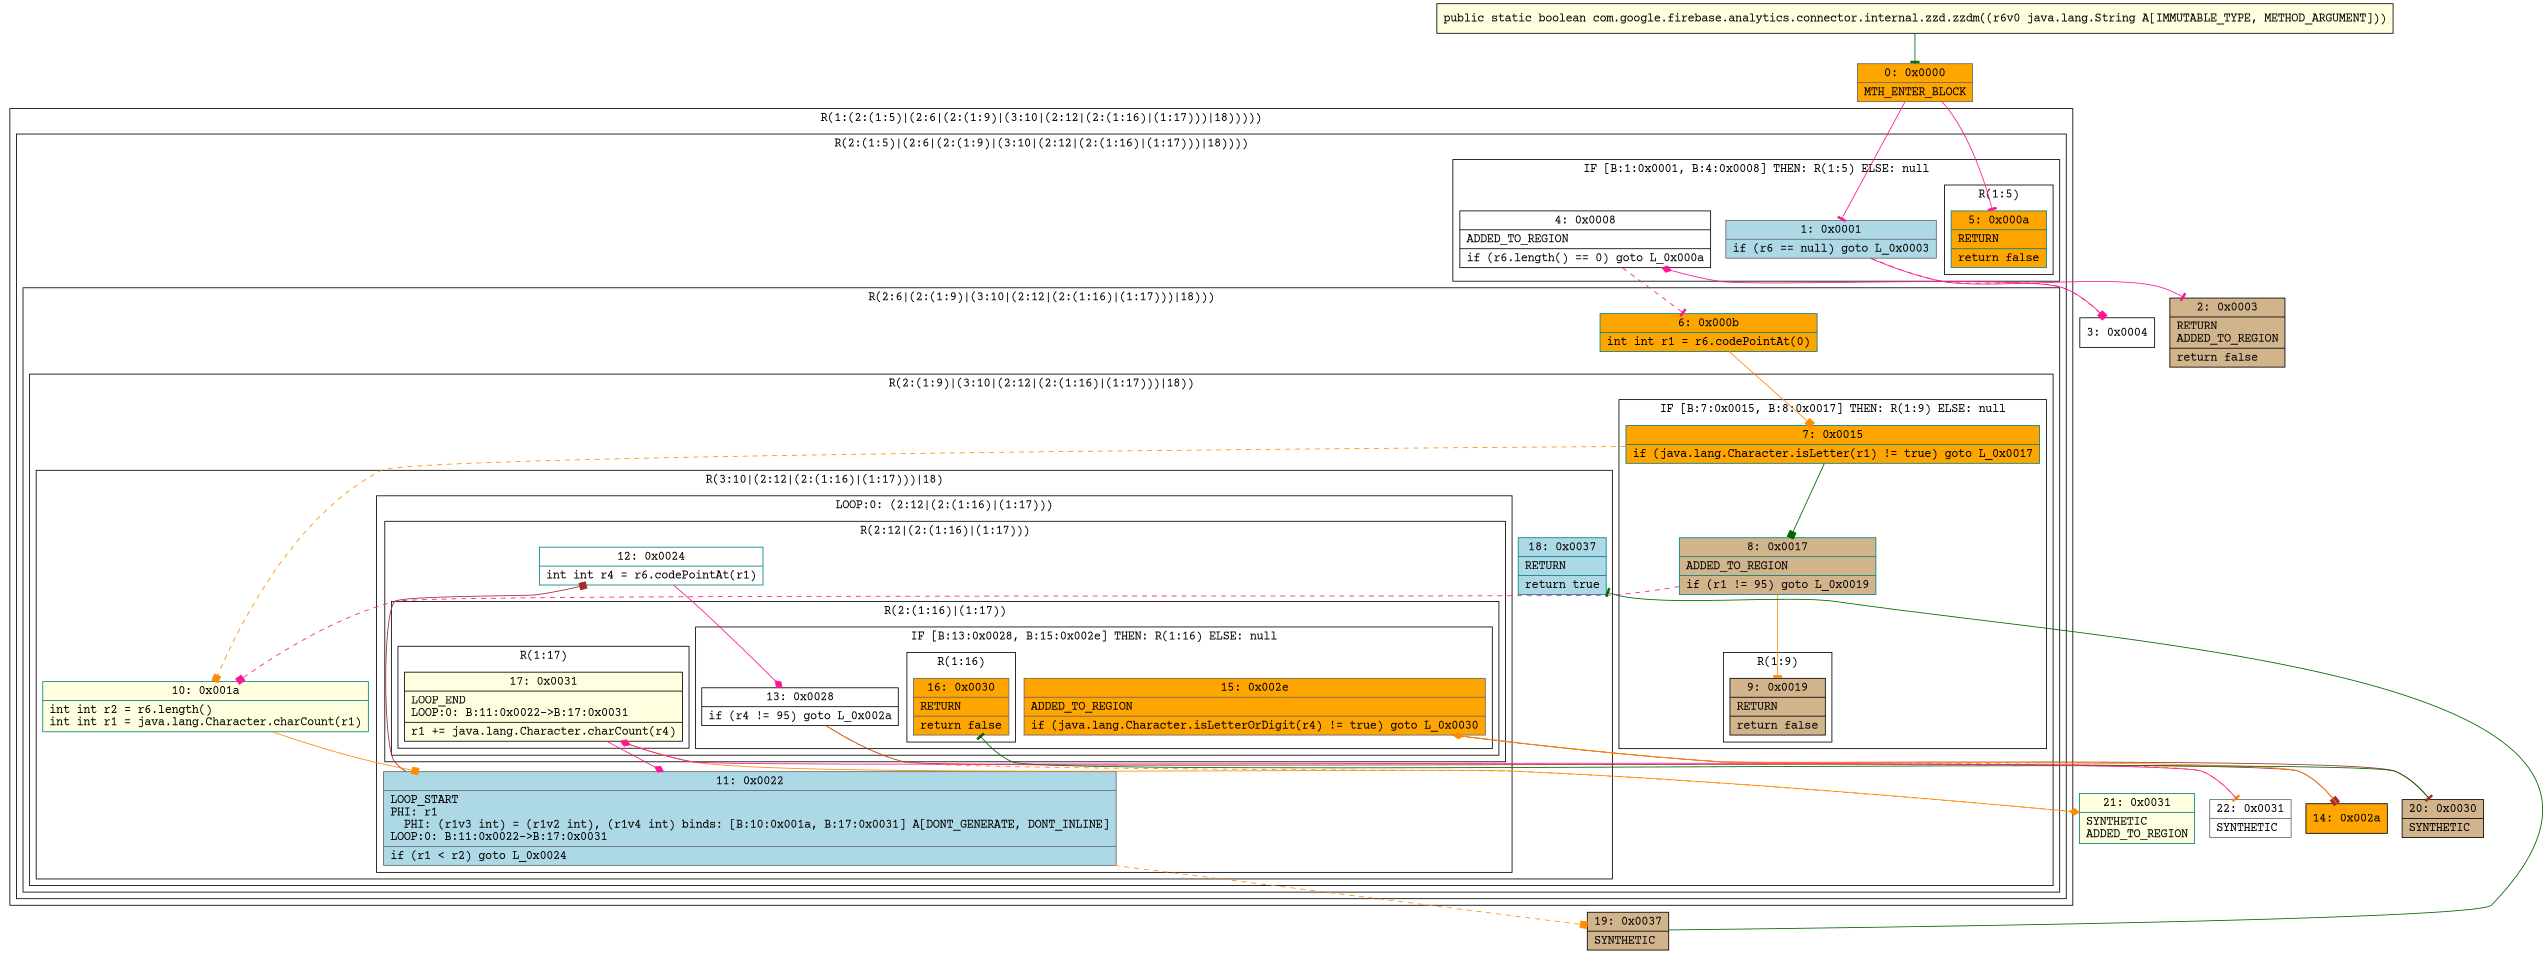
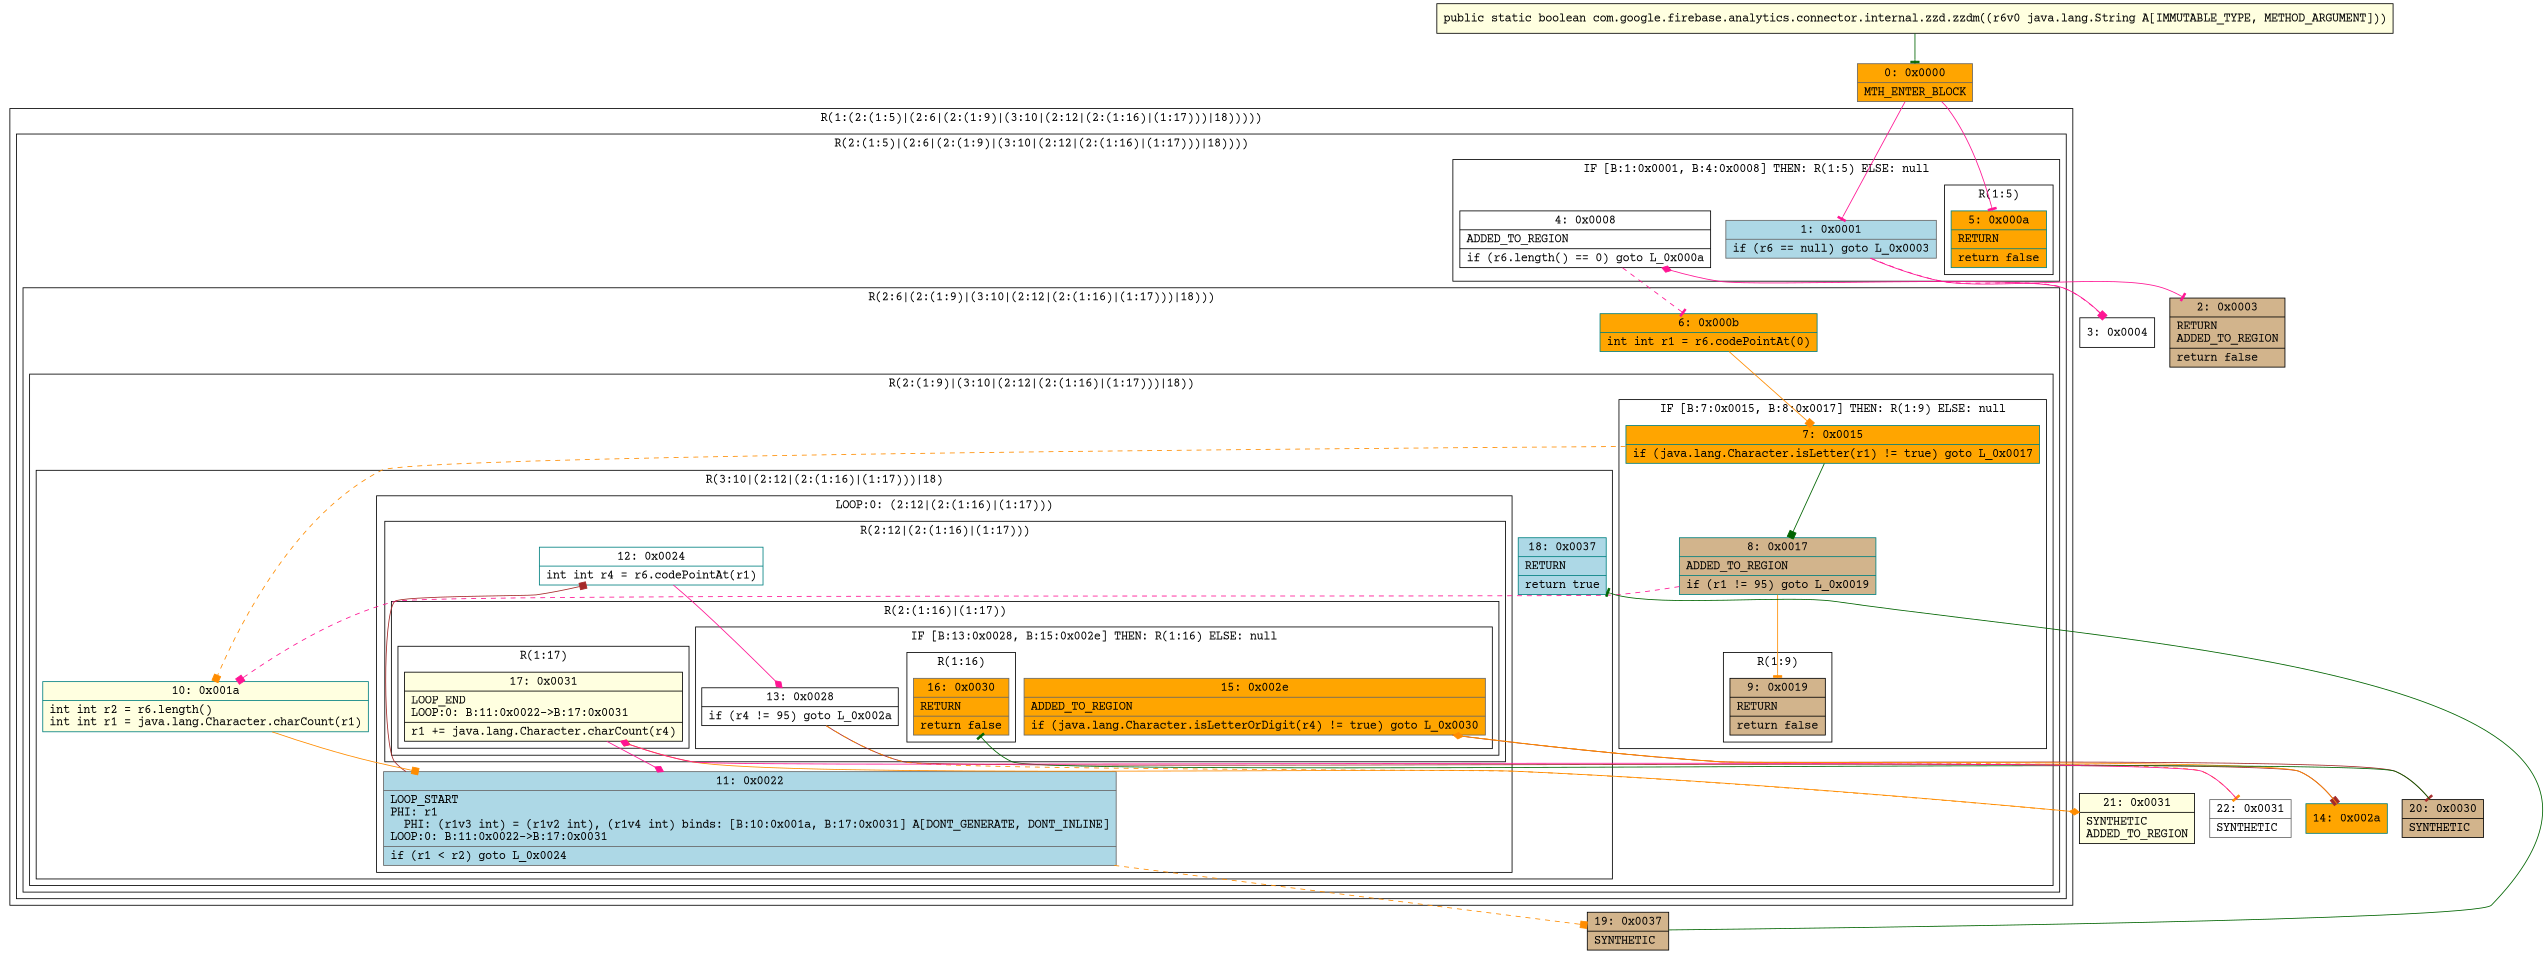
(2137, 819) -> (2137, 819)
(2347, 819) -> (2347, 819)
